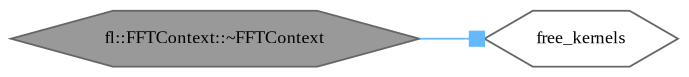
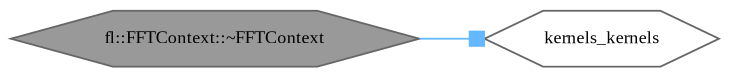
(581, 39) -> (602, 39)
